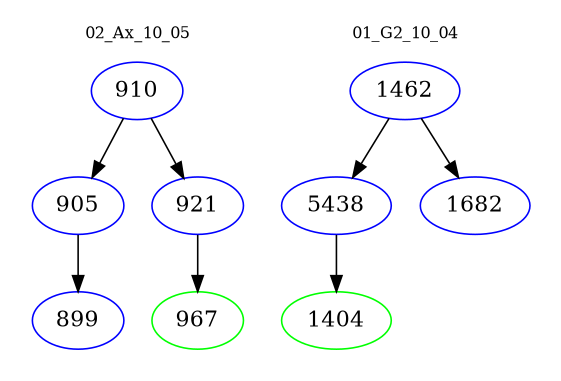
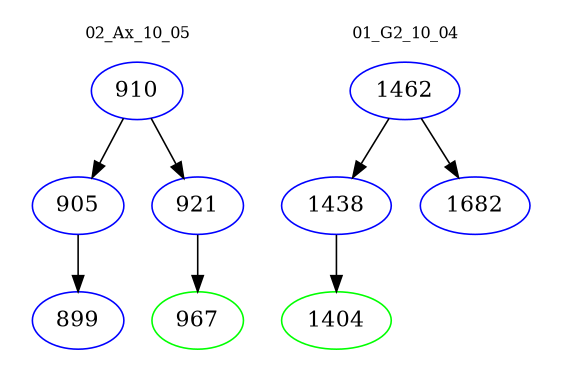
(336, 206) -> (336, 206)
